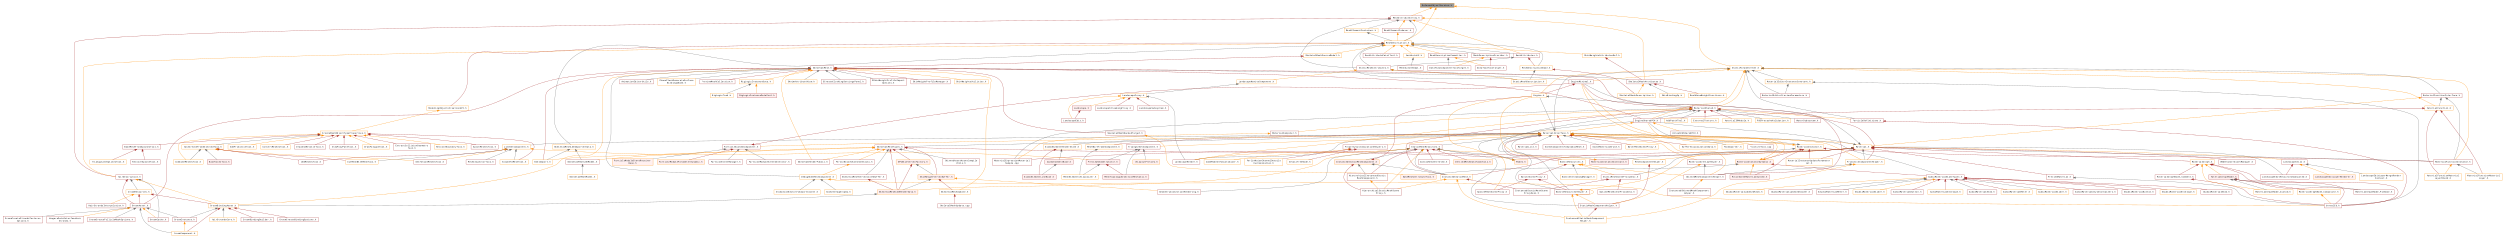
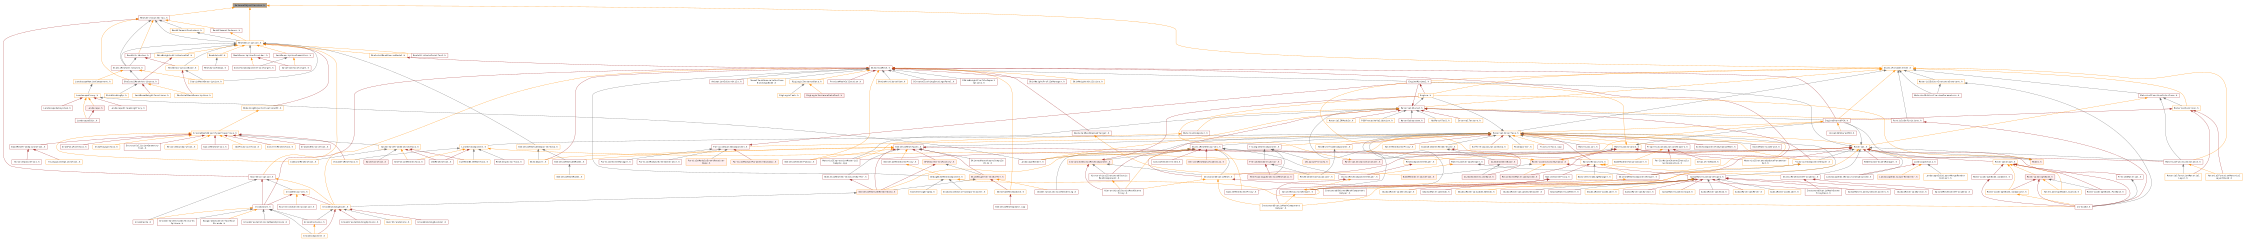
(854, 162) -> (900, 162)
none -> (2015, 178)
(2250, 185) -> (2052, 185)
(1586, 199) -> (1335, 183)
